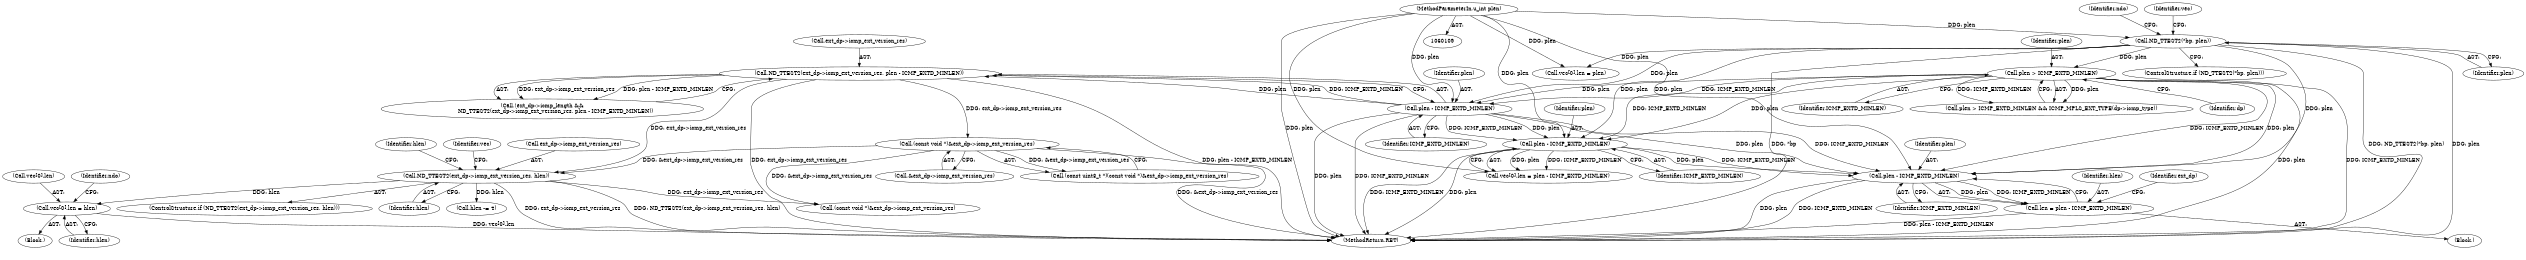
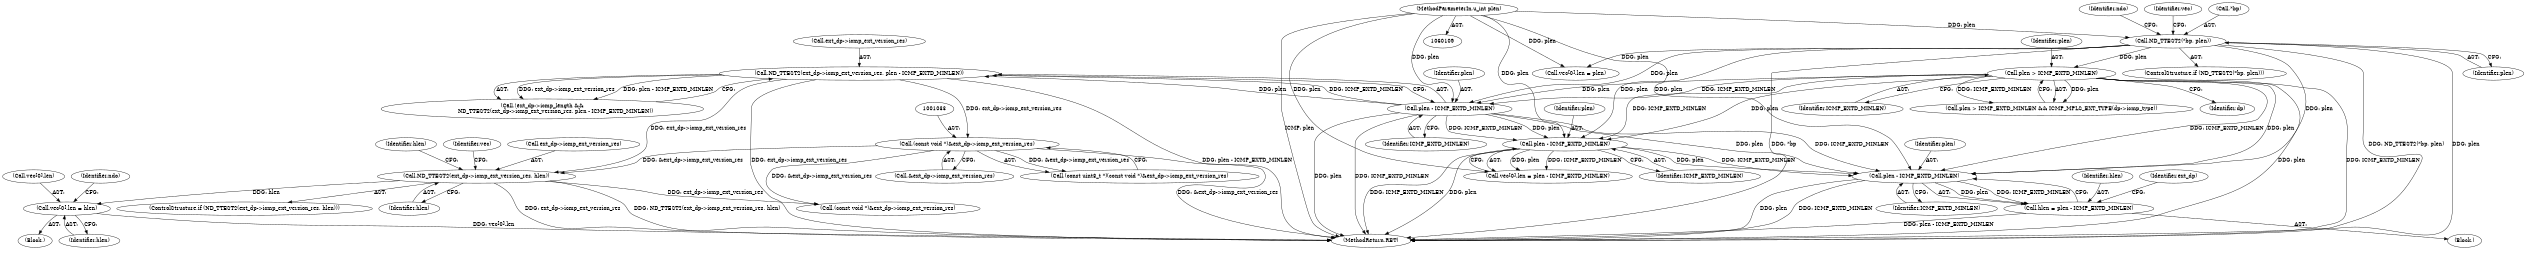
none -> (2229, 9)
(2197, 57) -> (2197, 57)
(2149, 91) -> (2156, 84)
none -> (935, 109)
(1300, 128) -> (1300, 128)
(477, 209) -> none
(2079, 209) -> (2079, 209)
